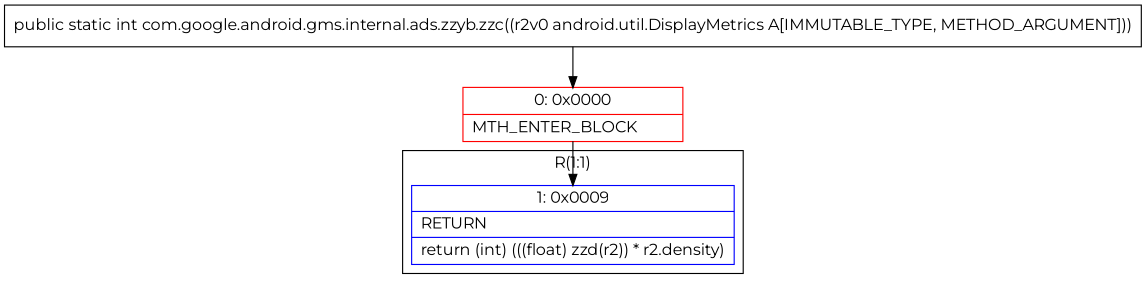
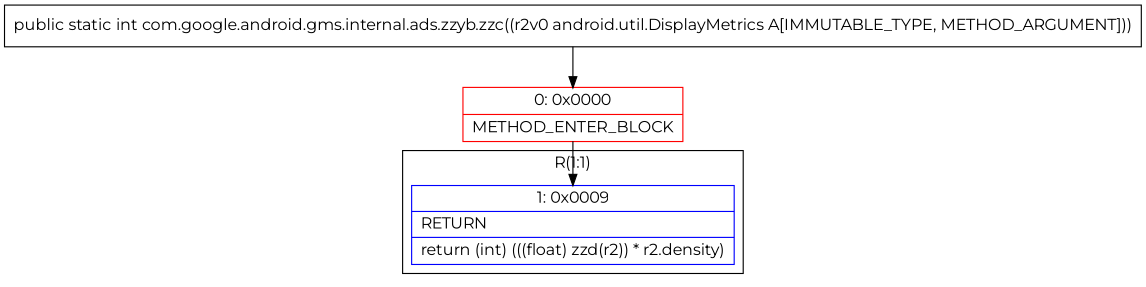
(555, 127) -> (573, 127)
